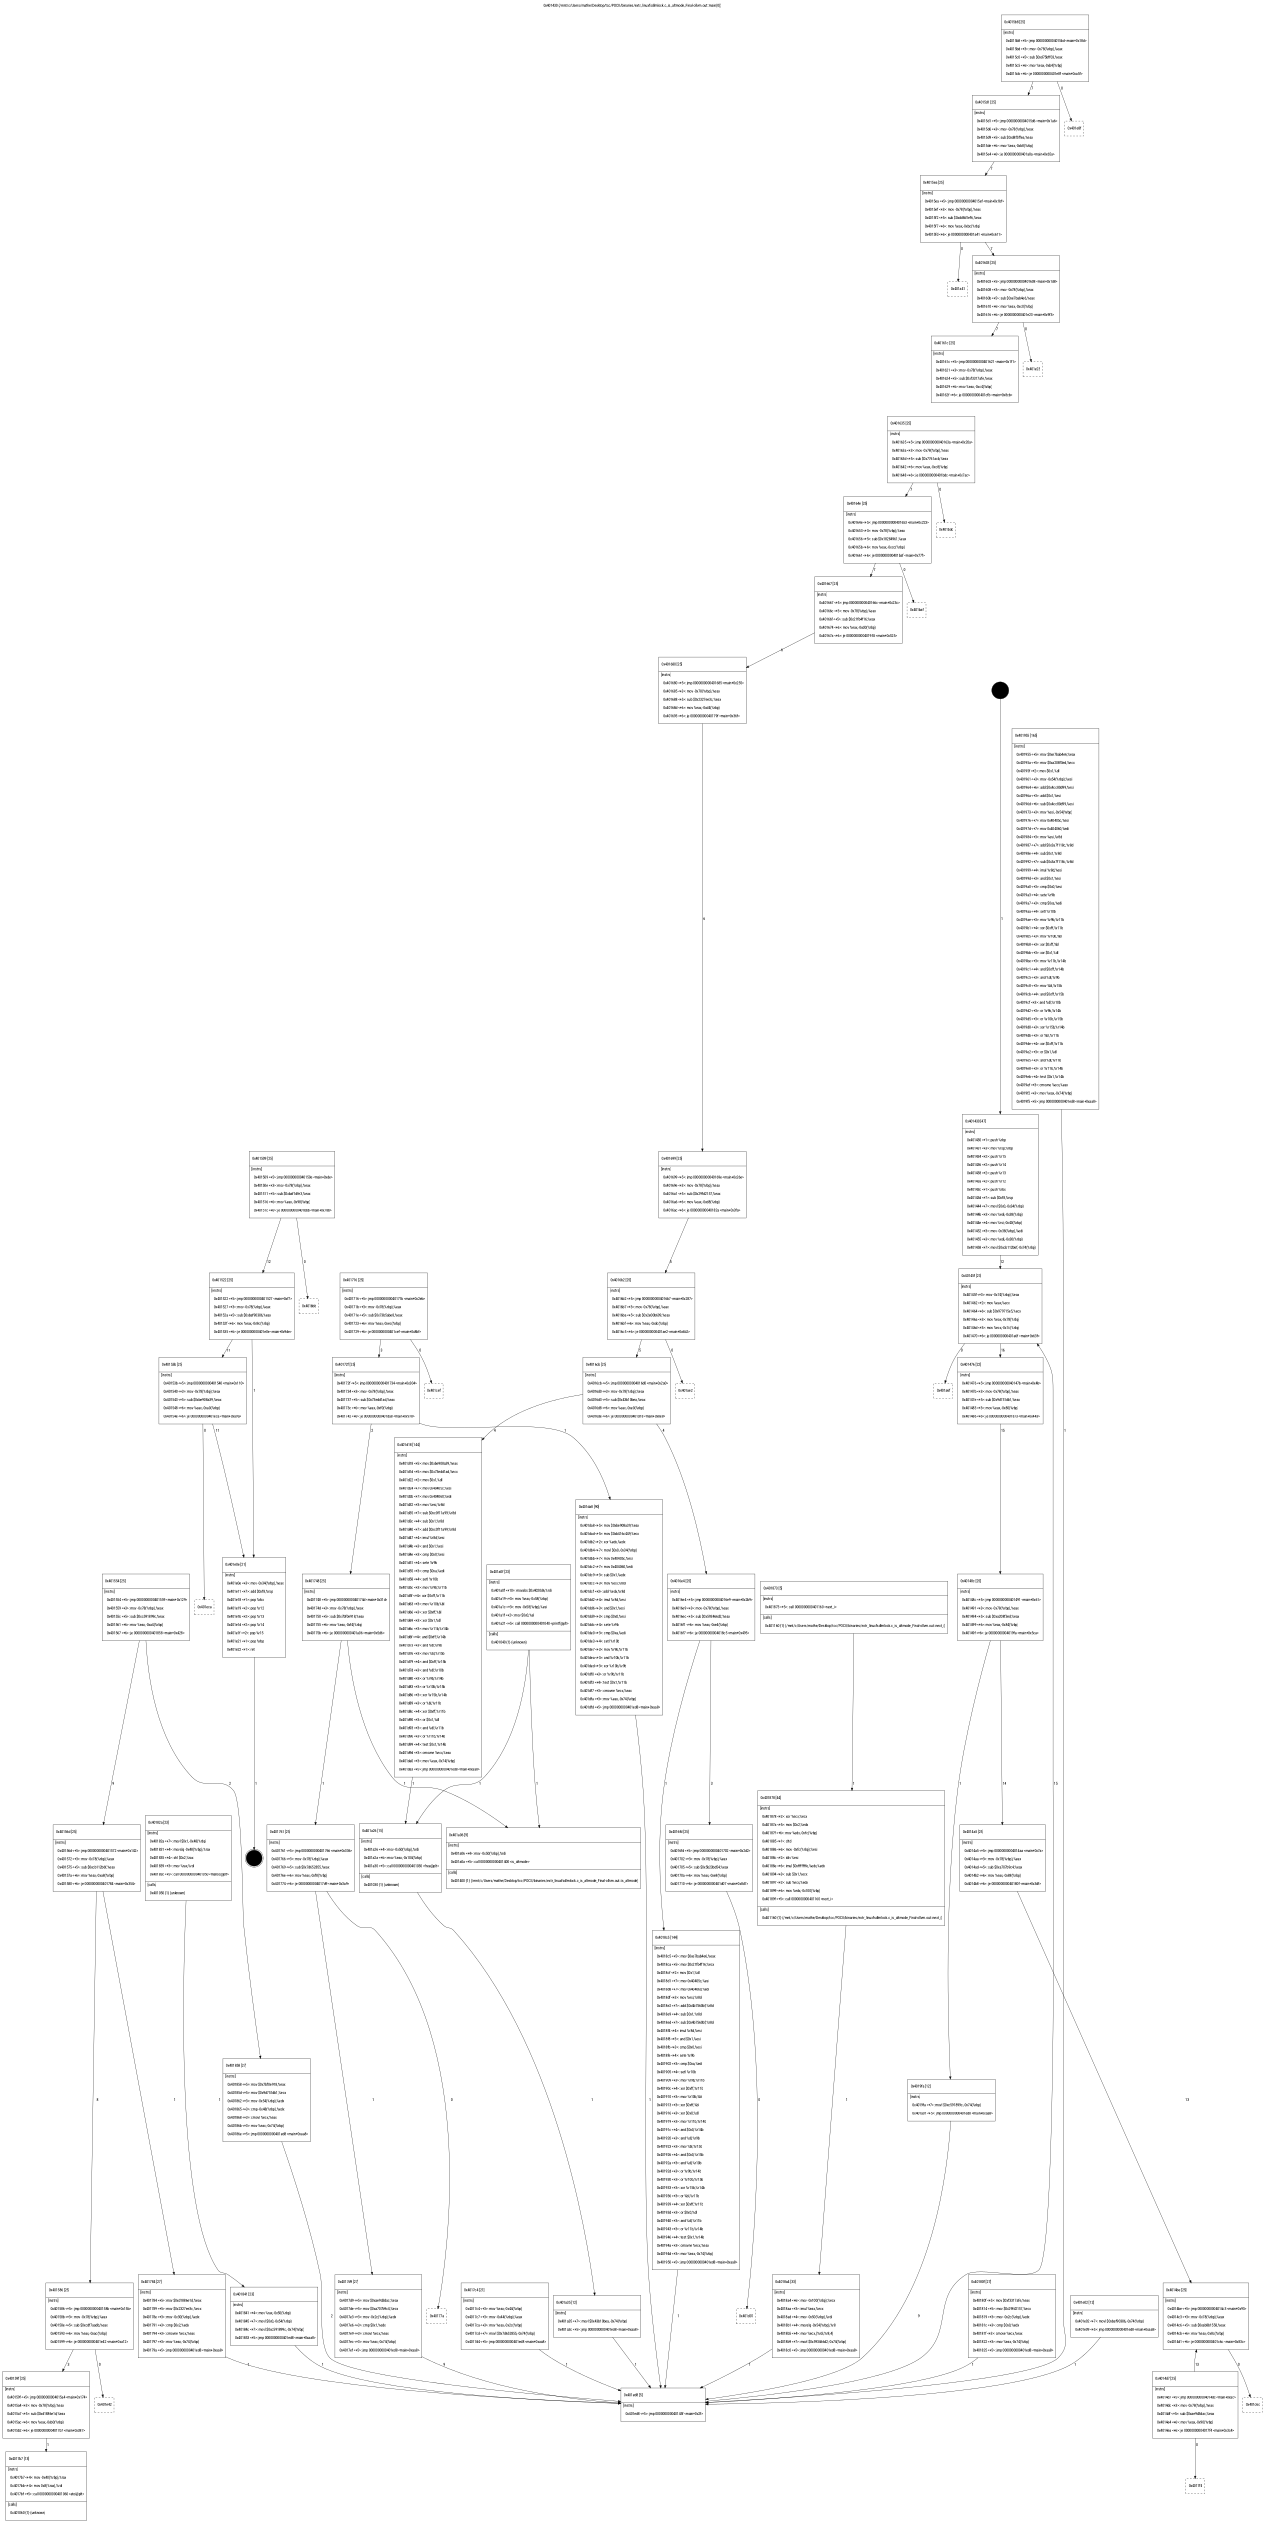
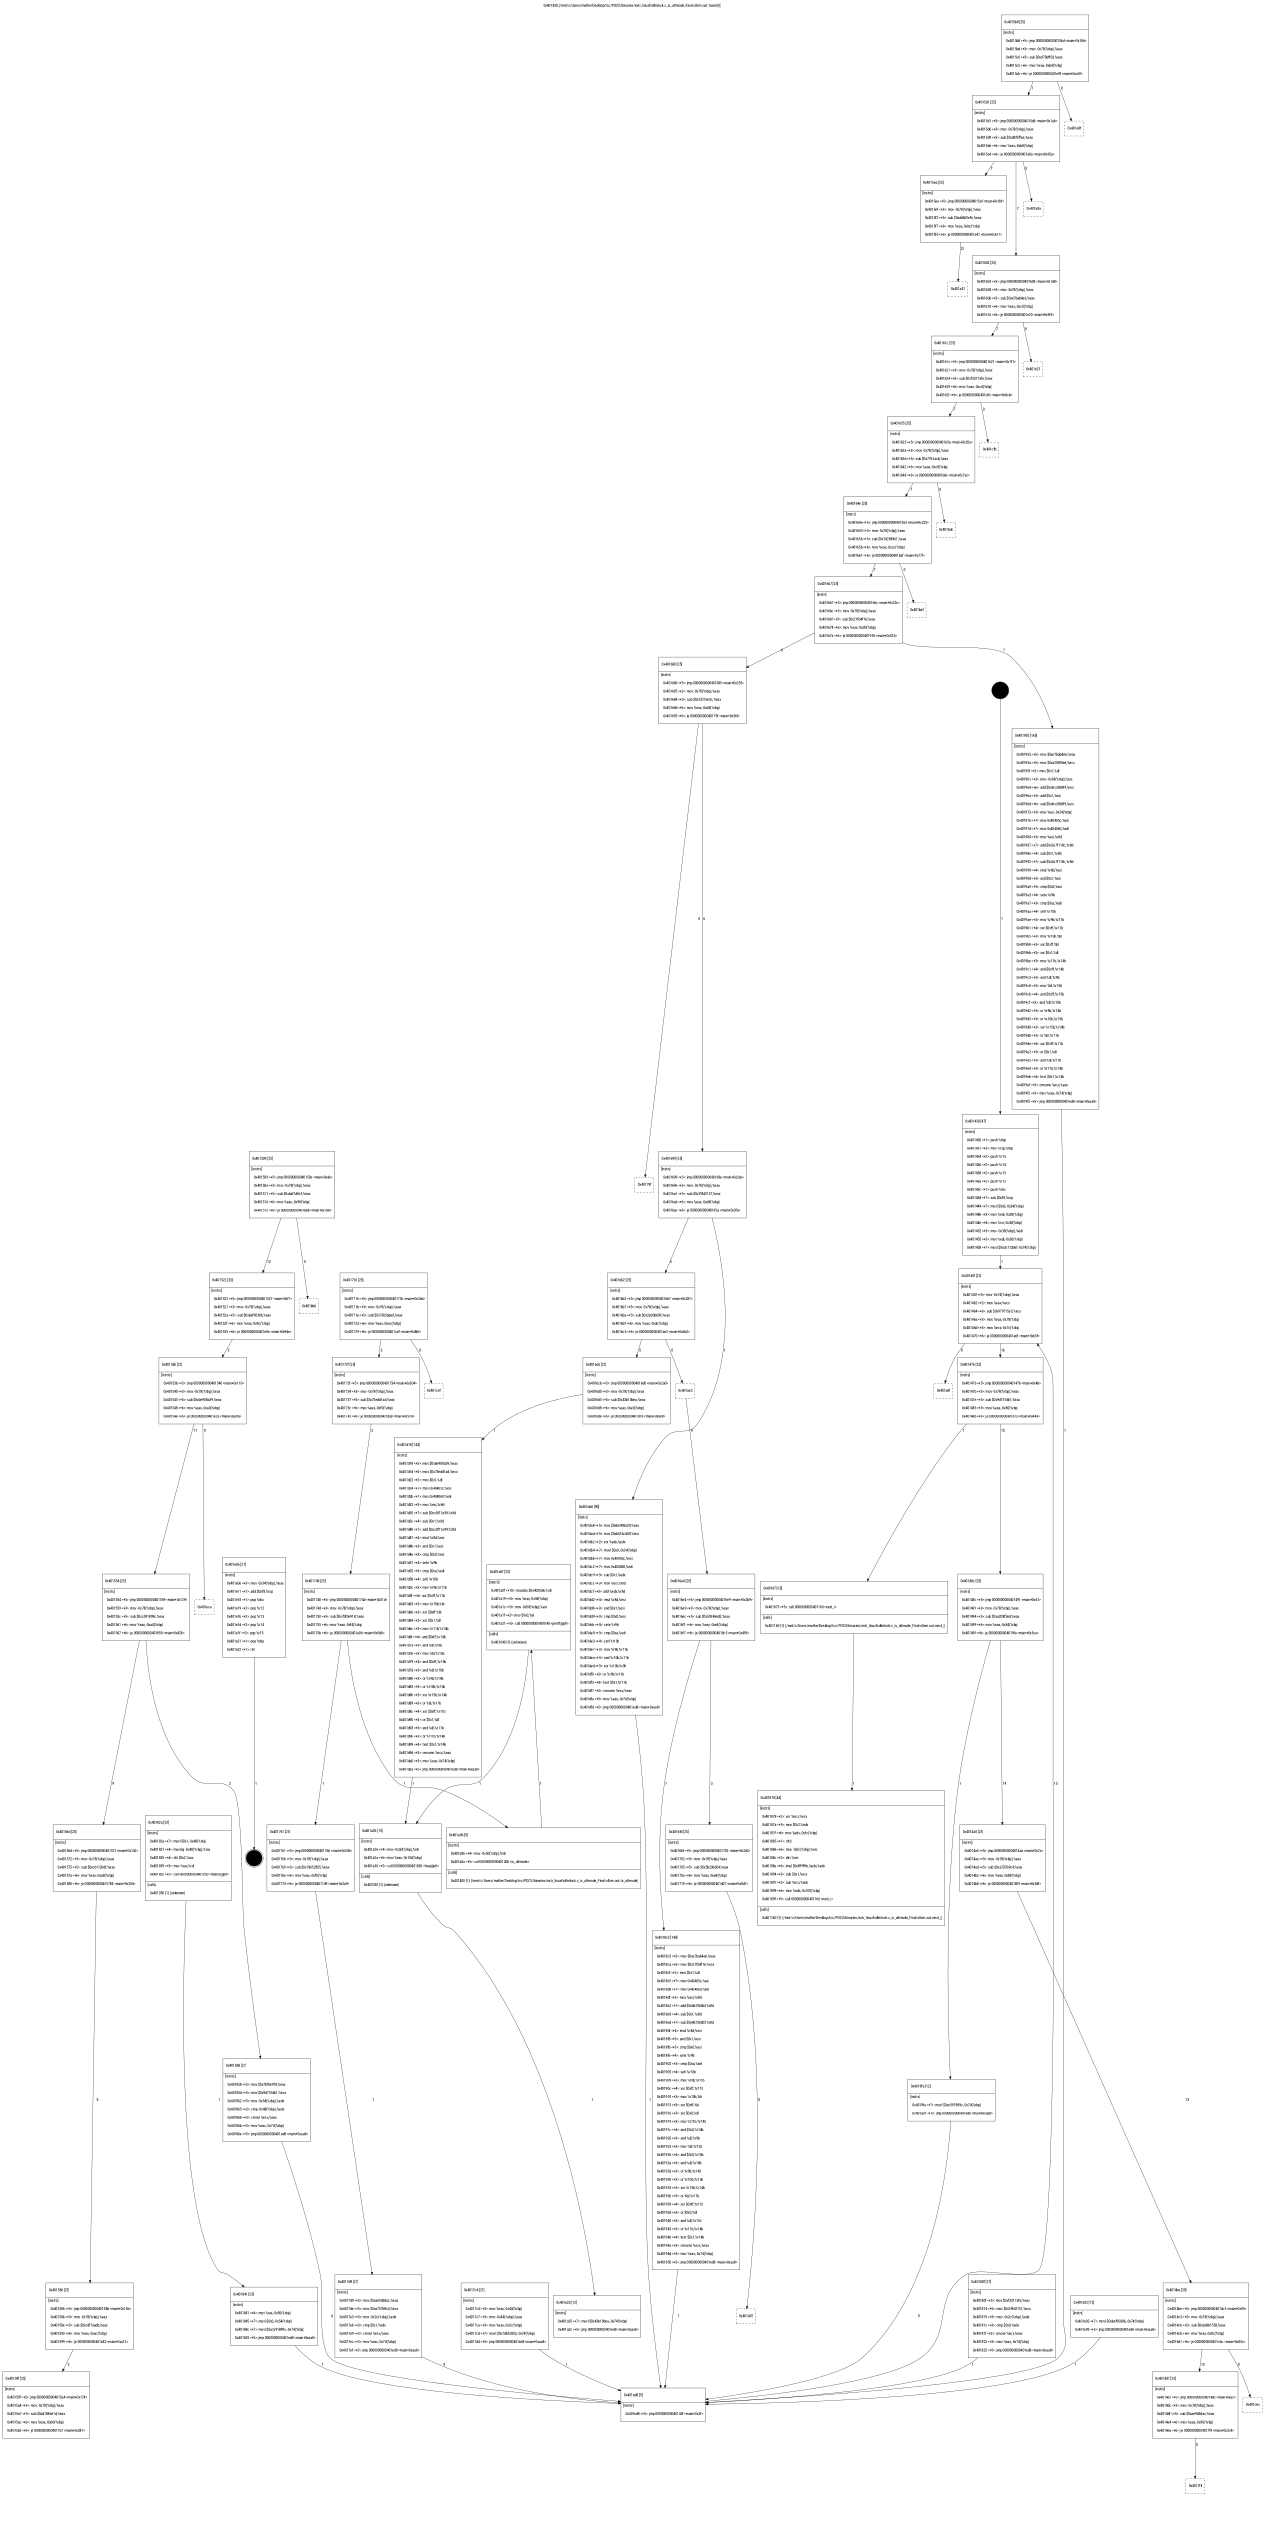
none -> (1033, 209)
(989, 248) -> (1016, 207)
(962, 249) -> (962, 249)
none -> (954, 408)
none -> (989, 450)
none -> (998, 651)
none -> (644, 1185)
(1002, 1262) -> (1002, 1262)
(228, 1351) -> (228, 1351)
(532, 1427) -> (719, 1375)
(494, 1431) -> (494, 1431)
(253, 1447) -> none
(229, 1489) -> (175, 1498)
(688, 1495) -> (696, 1485)
none -> (914, 1499)
(532, 1738) -> (537, 1740)
(182, 2316) -> none
(331, 2316) -> (331, 2316)
(437, 2316) -> none
(816, 2316) -> none
(631, 2362) -> none
(1195, 2362) -> (1201, 2359)
(104, 2405) -> none
(46, 2486) -> none
